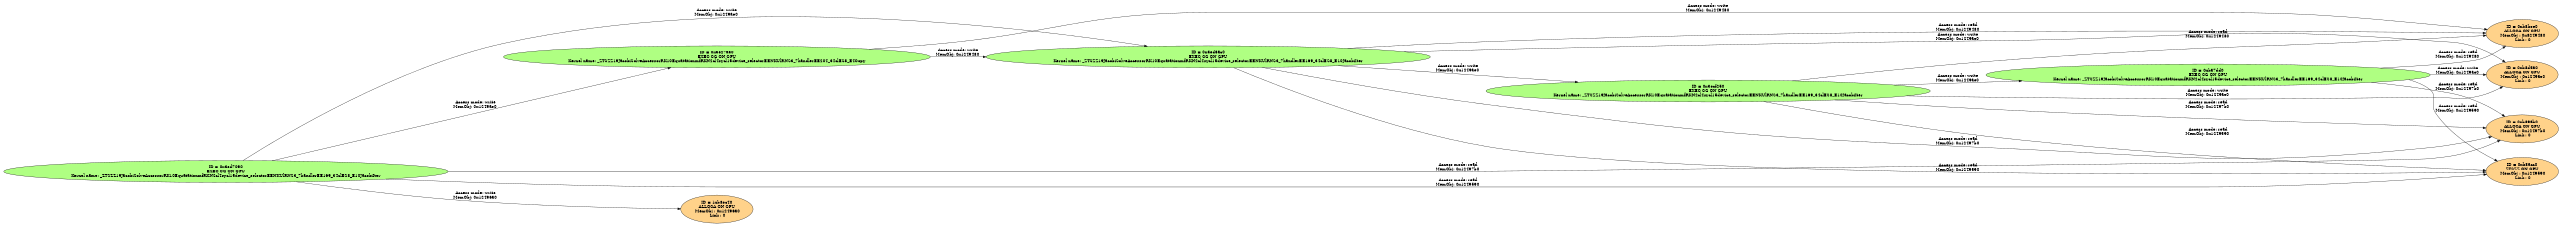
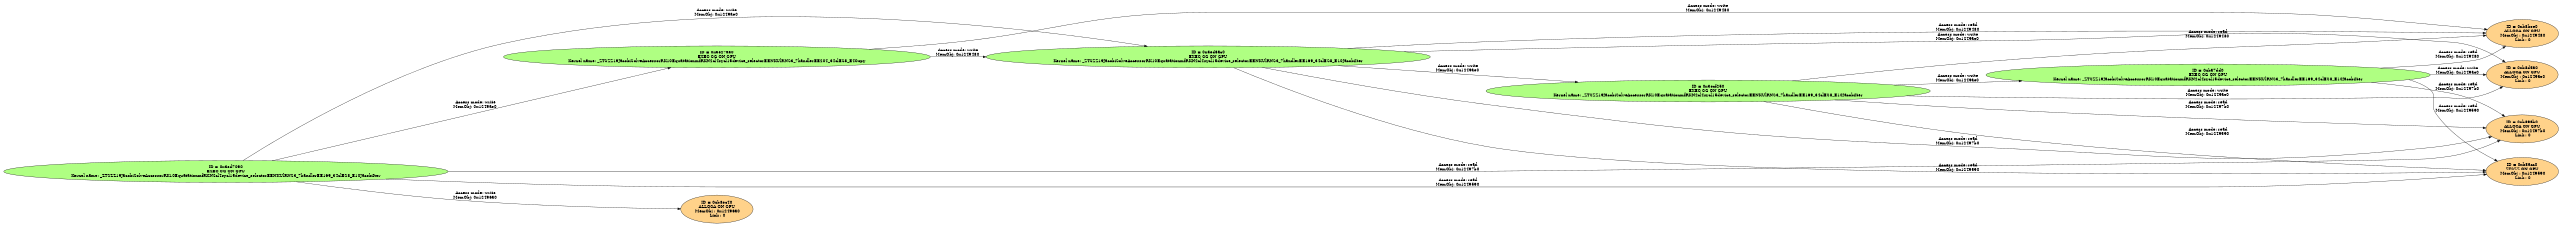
(2522, 34) -> (2522, 34)
(717, 209) -> (717, 209)
